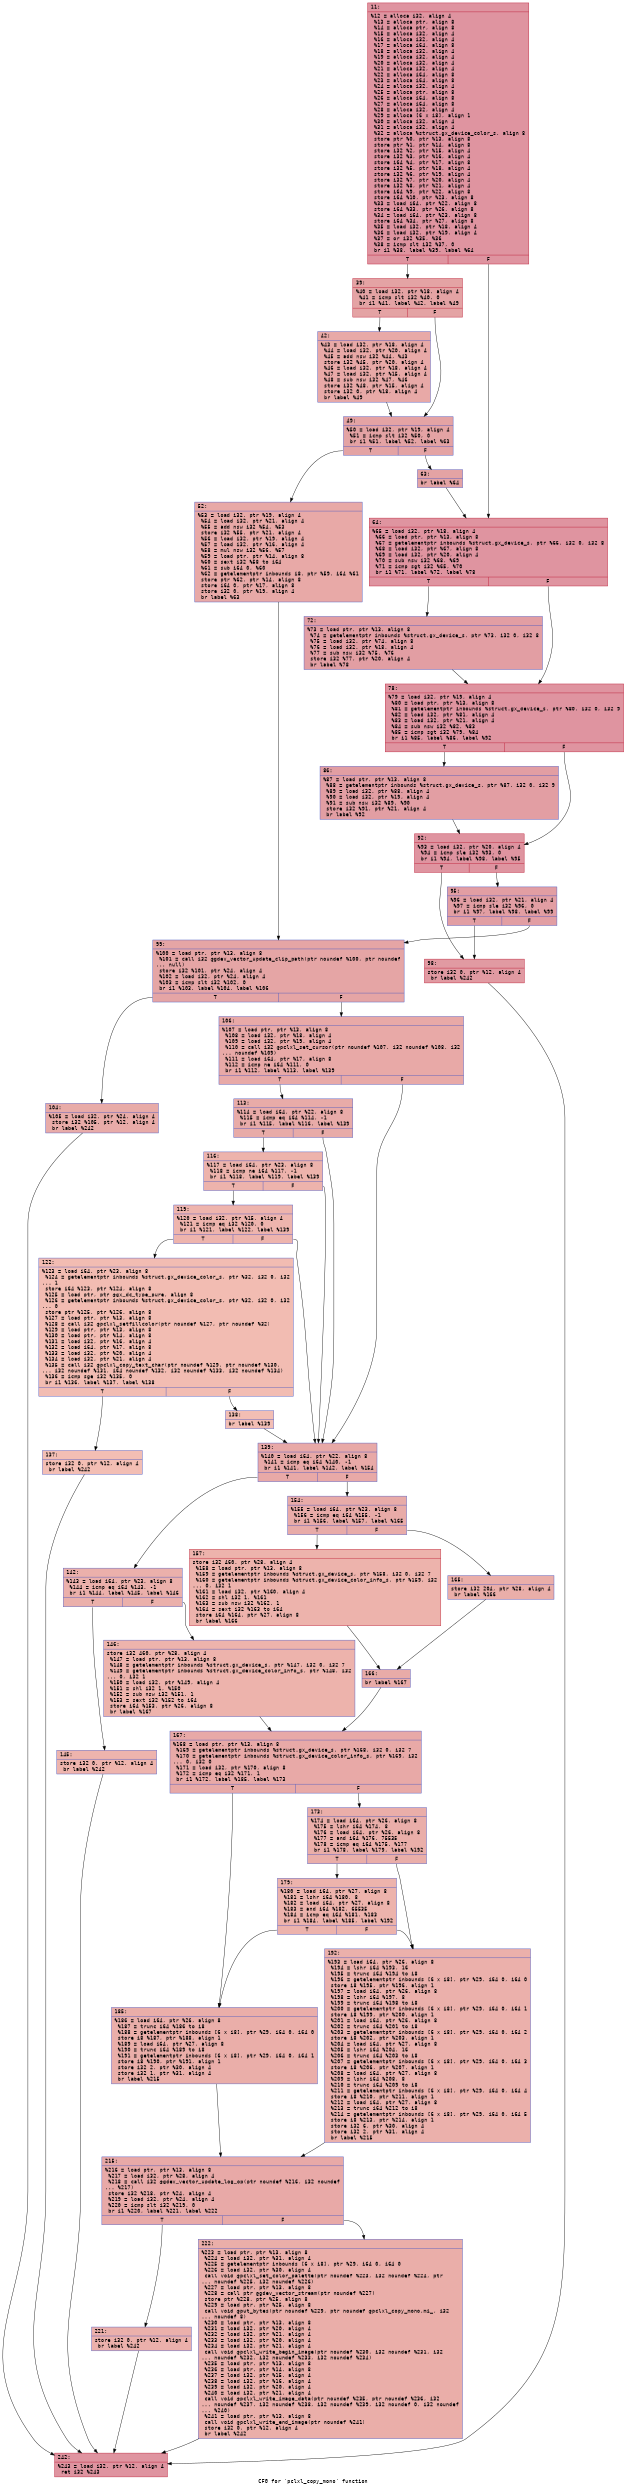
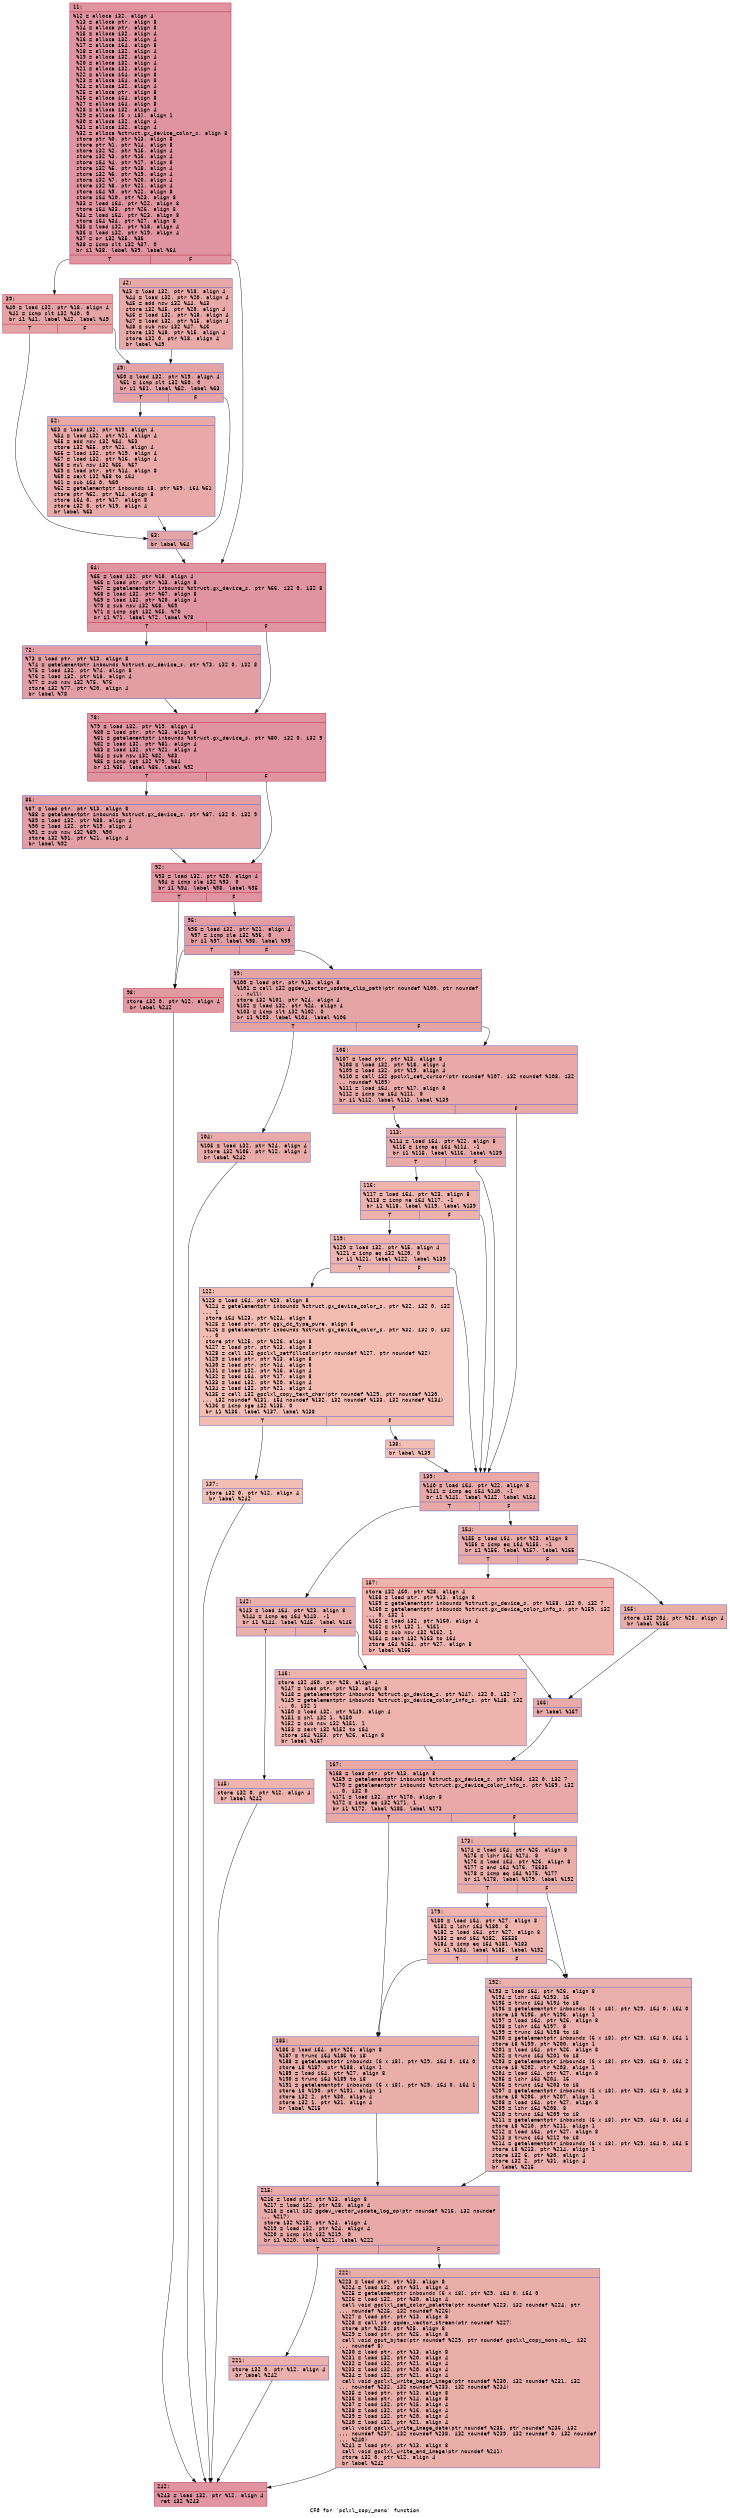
(380, 322) -> (21, 479)
(278, 769) -> (161, 522)
